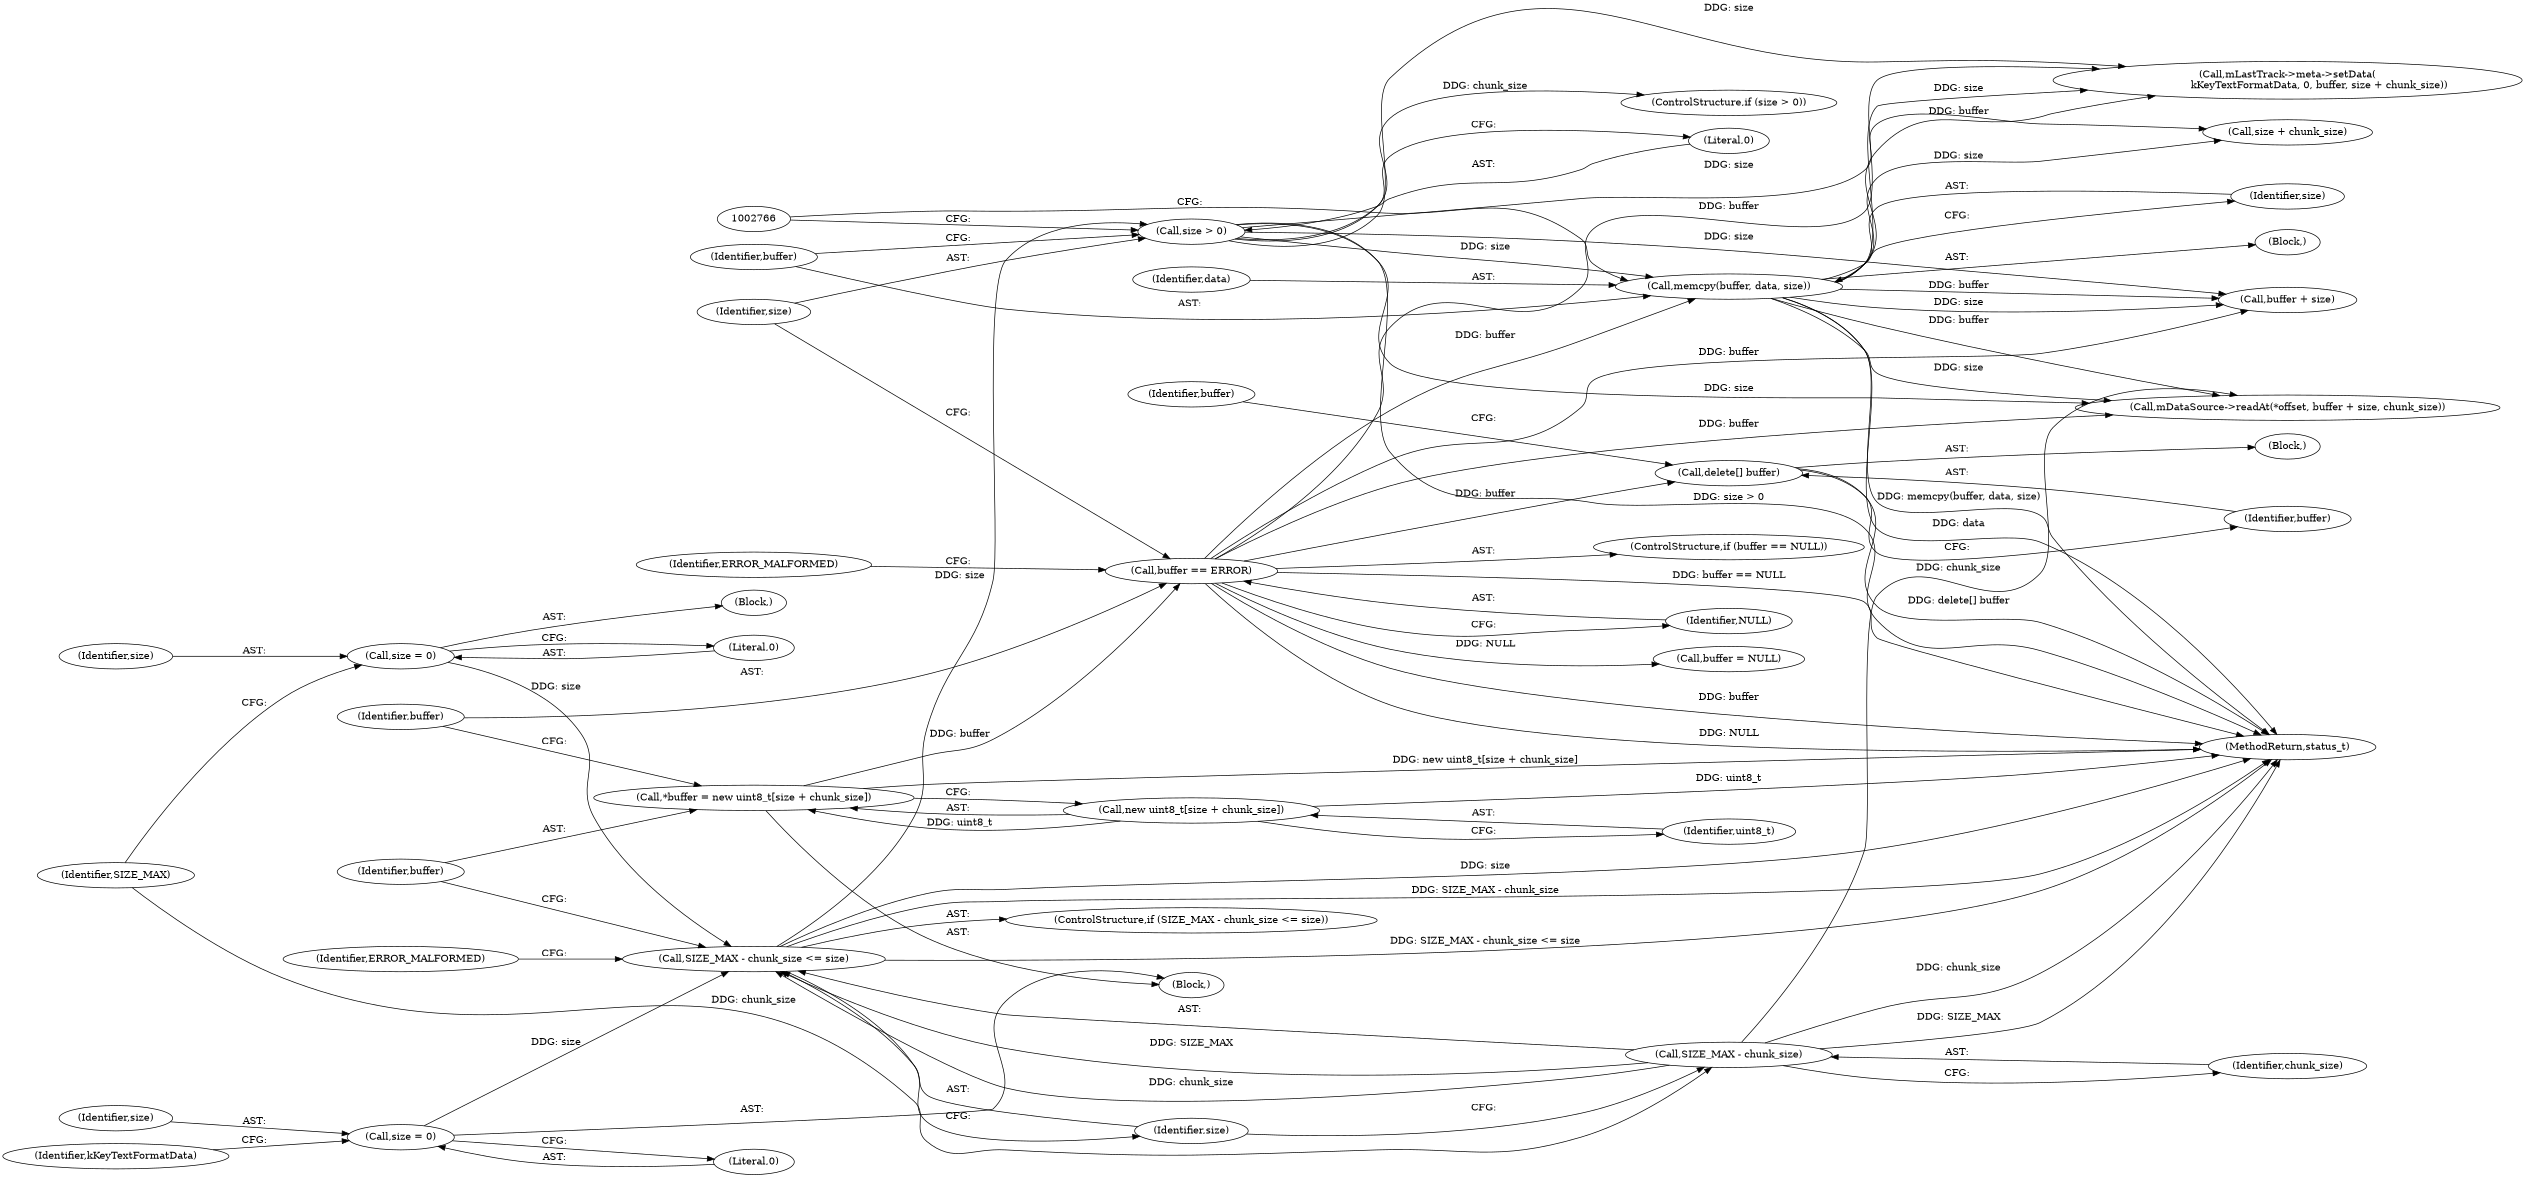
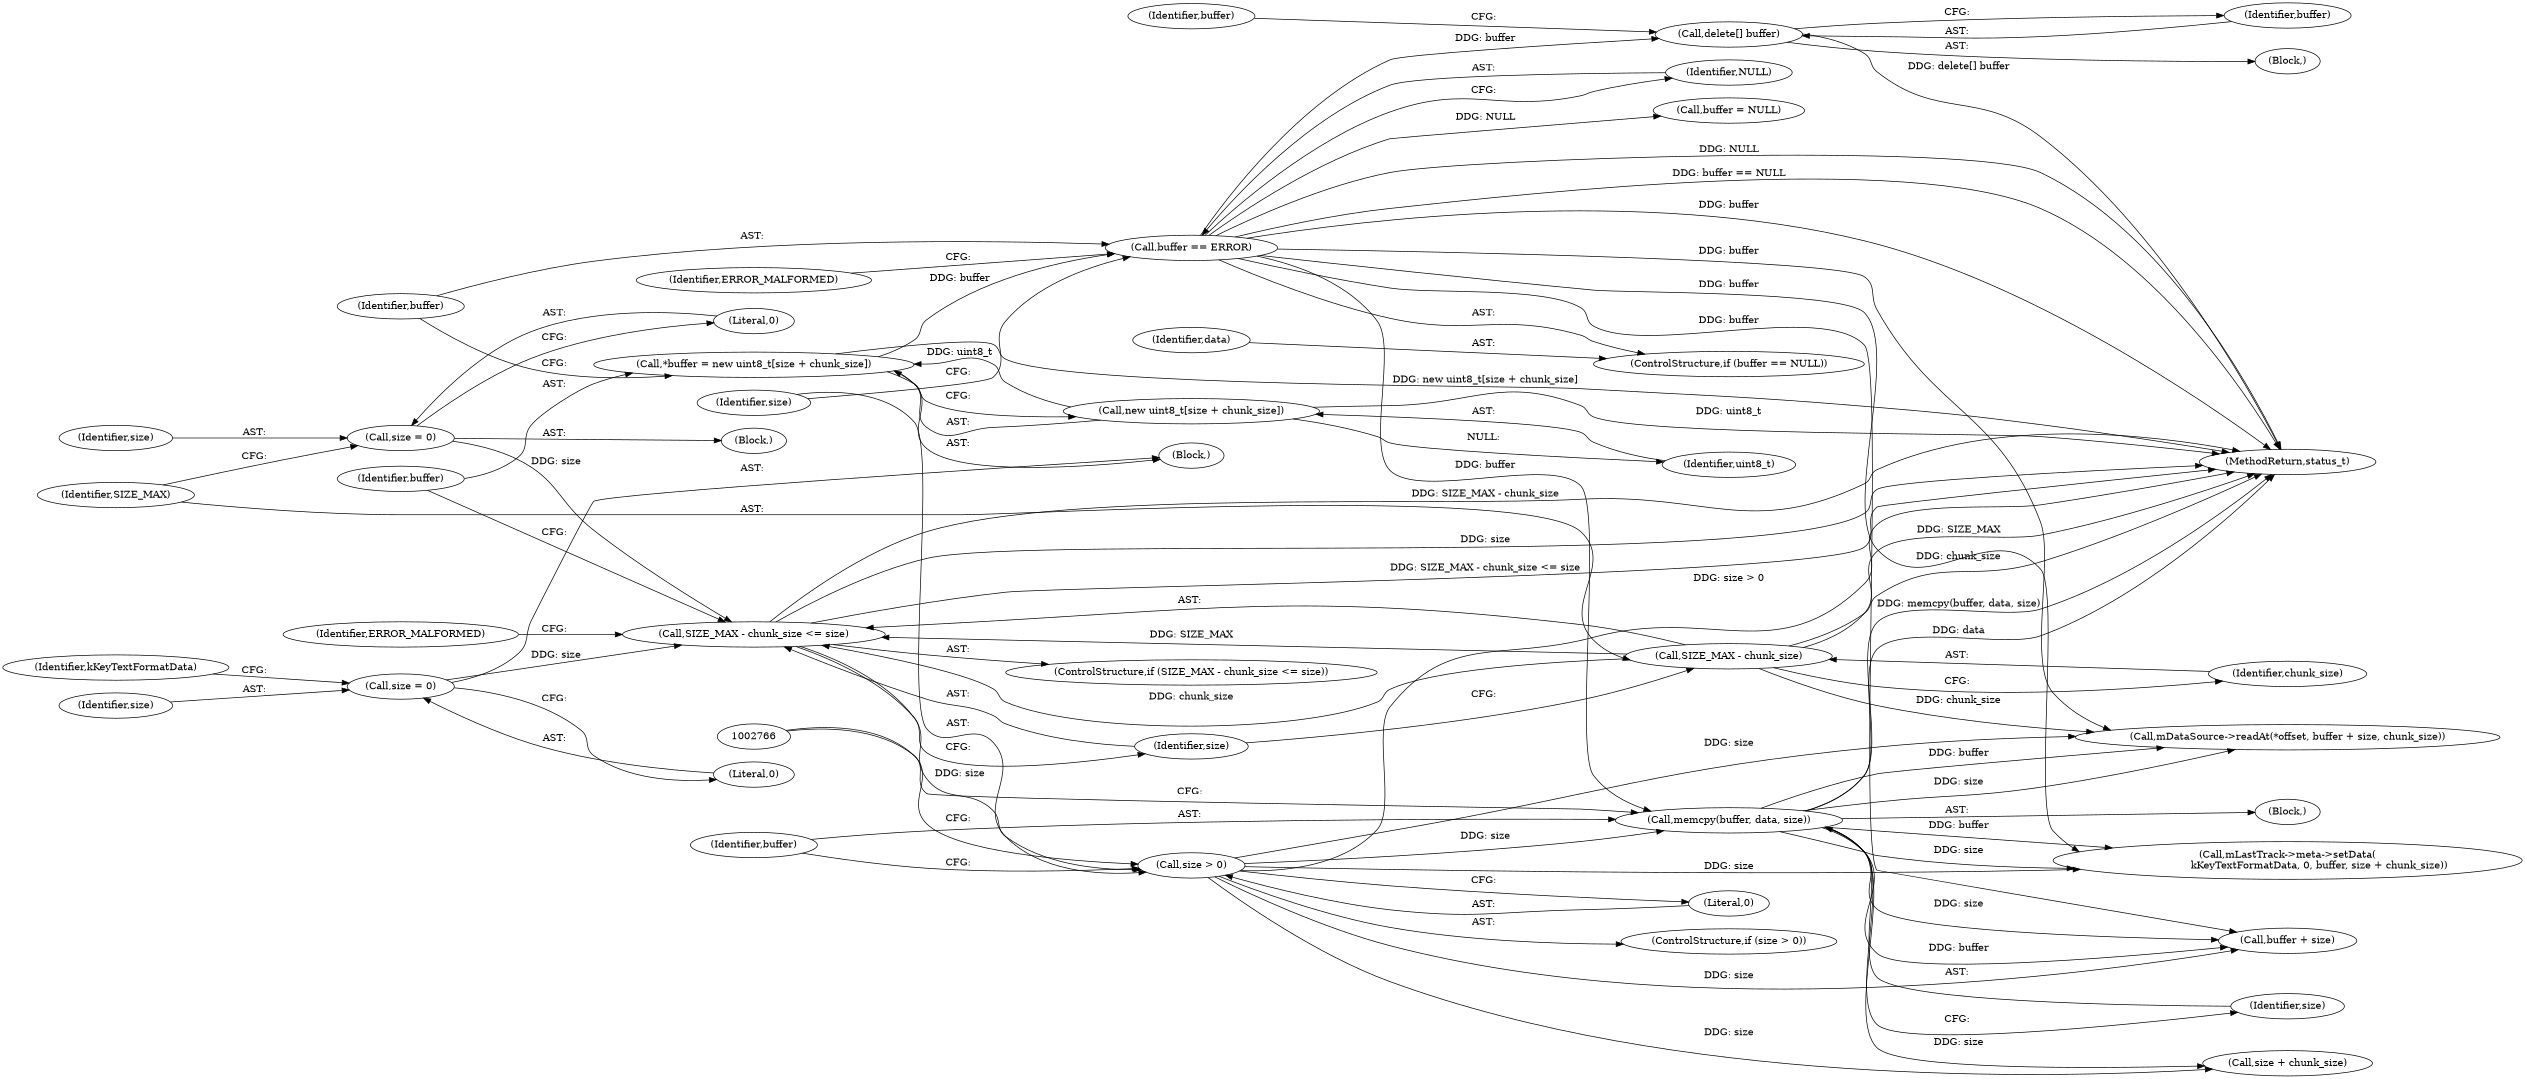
(1485, 86) -> (1485, 922)
(1429, 283) -> (1424, 350)
(1485, 831) -> (1485, 438)
(754, 1000) -> (754, 509)
